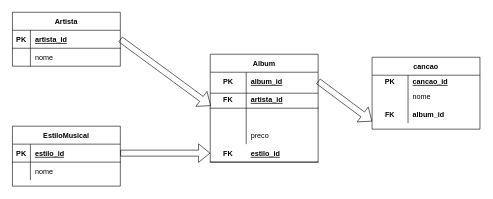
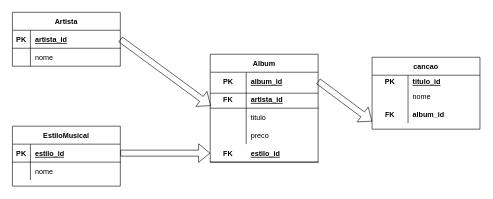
(430, 82) -> (428, 82)
none -> (282, 117)
